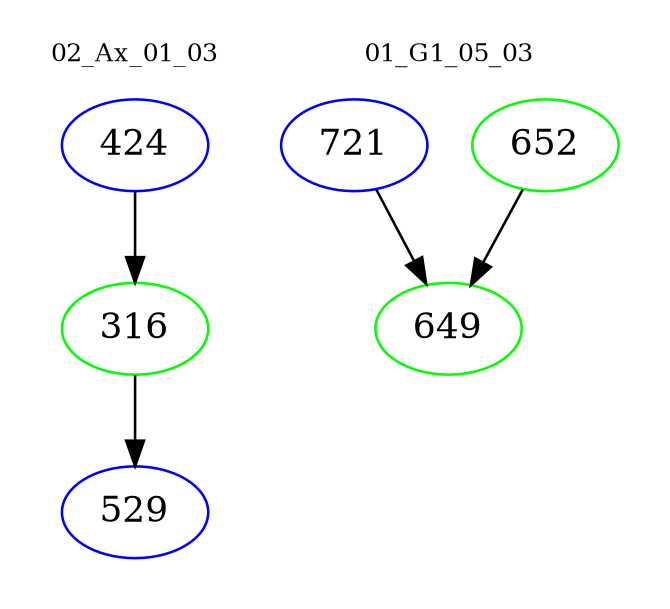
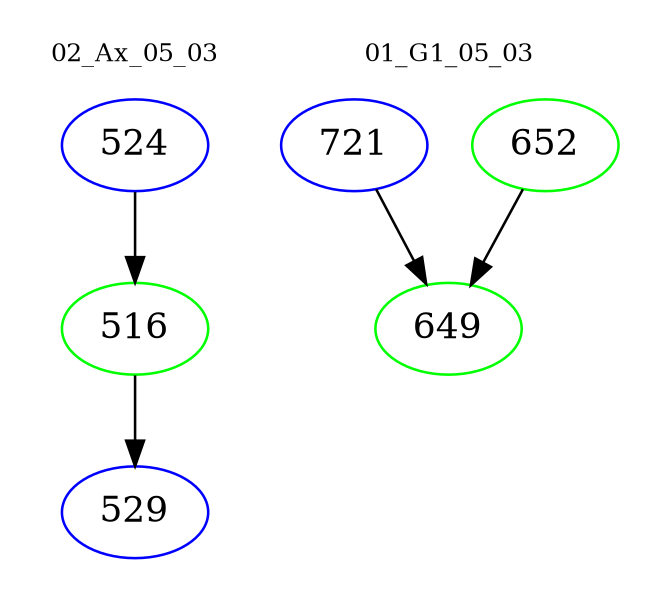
(135, 55) -> (135, 55)
(135, 145) -> (135, 145)
(135, 329) -> (135, 329)
